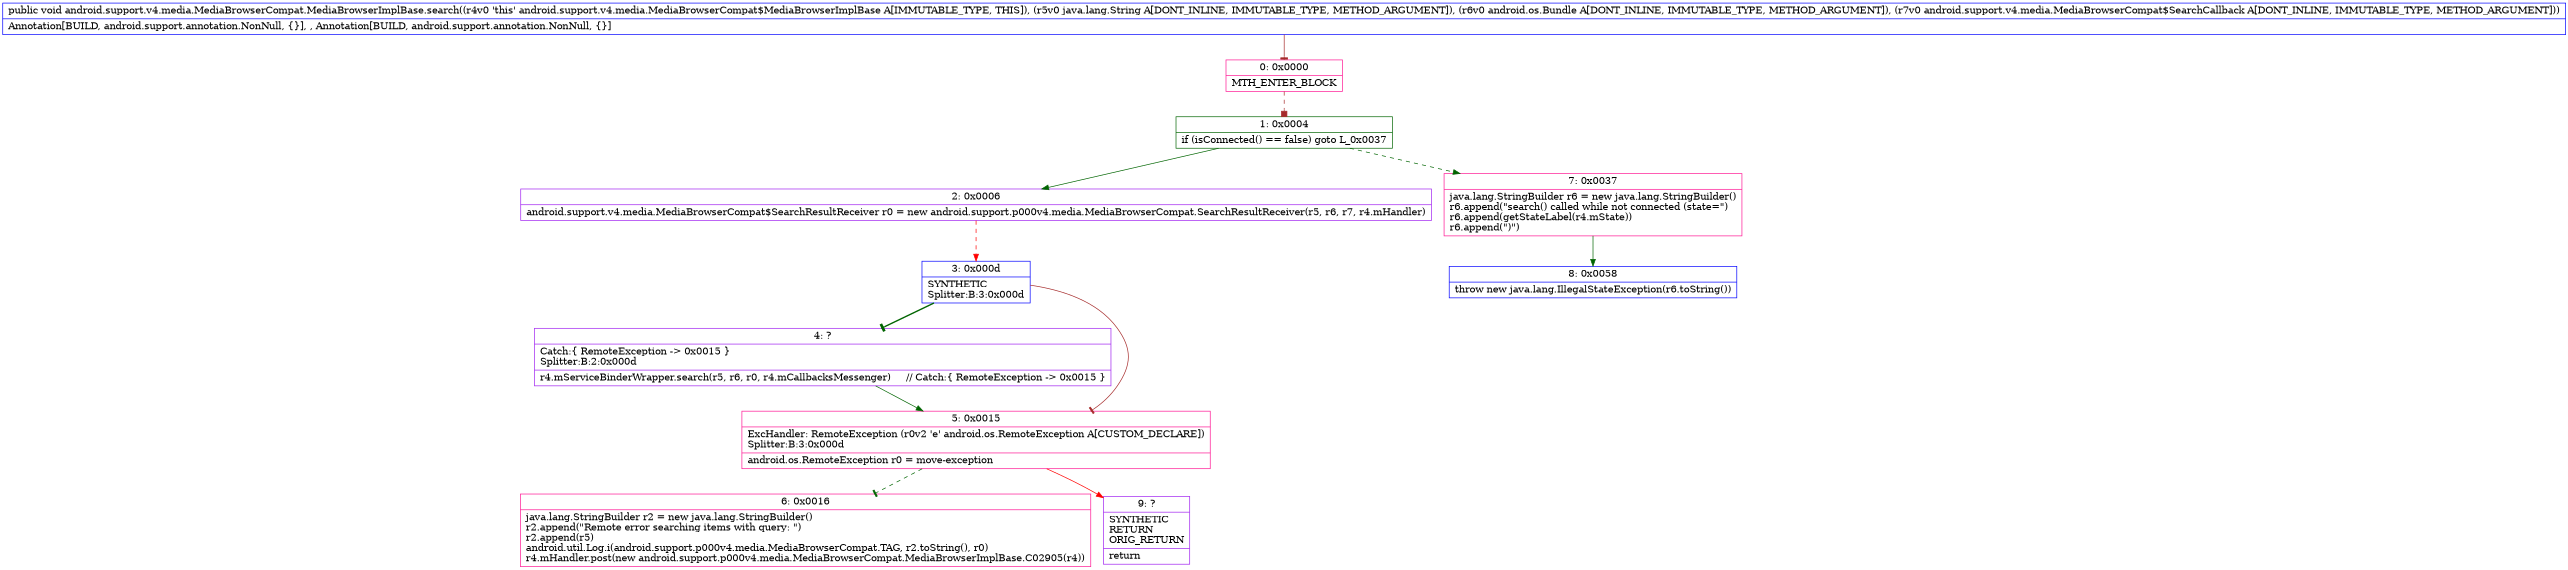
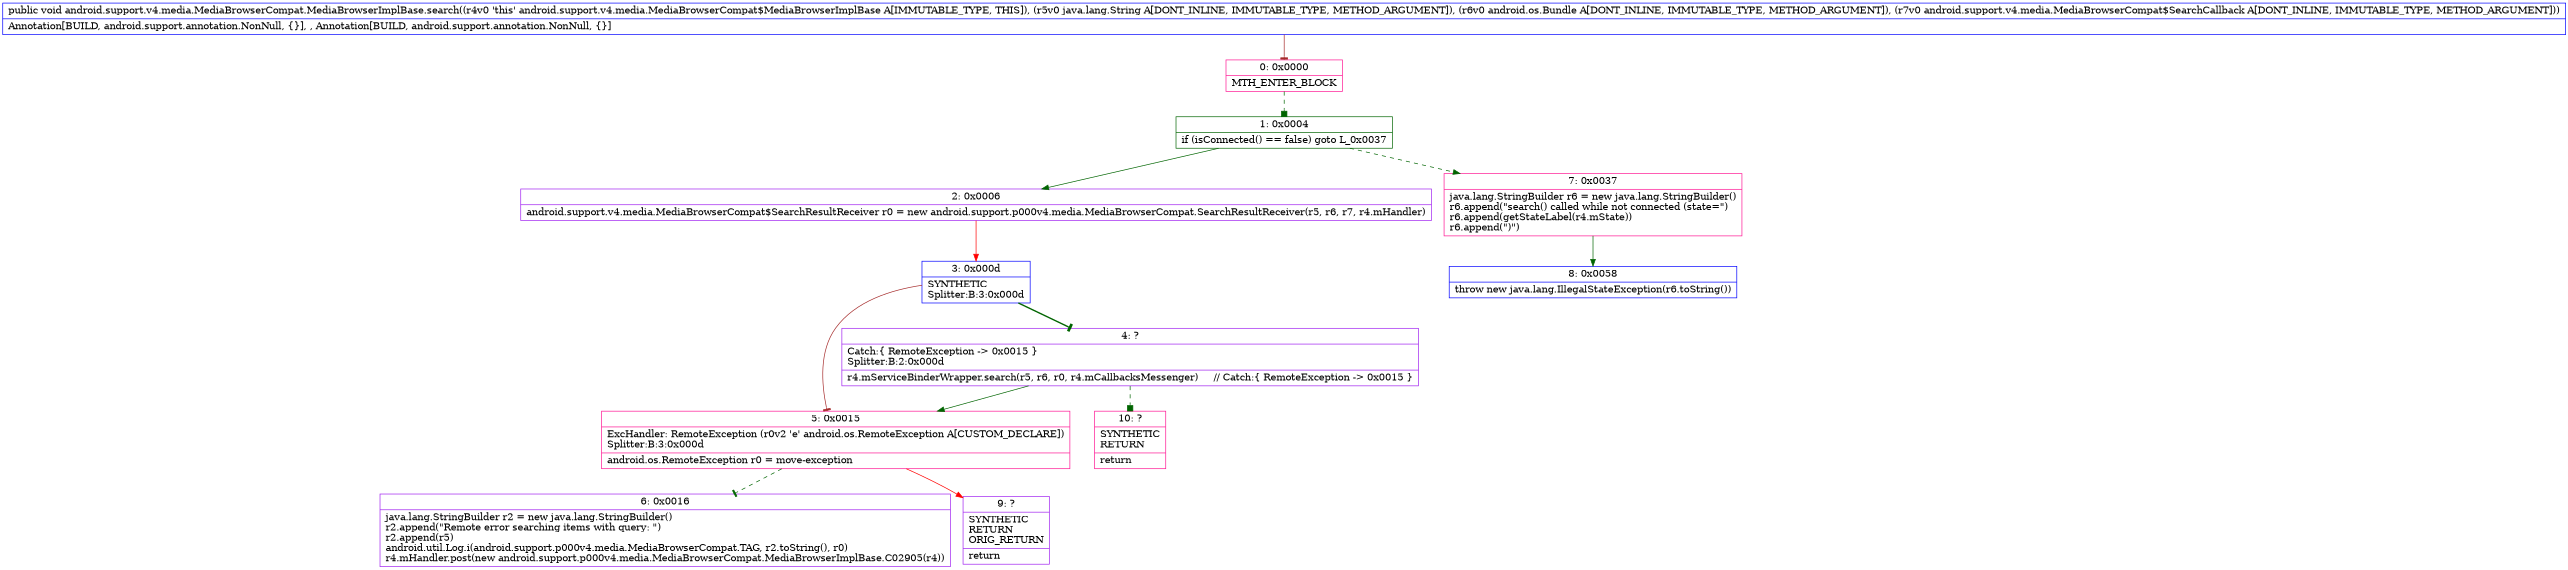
(1284, 101) -> (1284, 101)
(976, 237) -> (976, 237)
none -> (1130, 440)
(806, 530) -> (665, 530)
